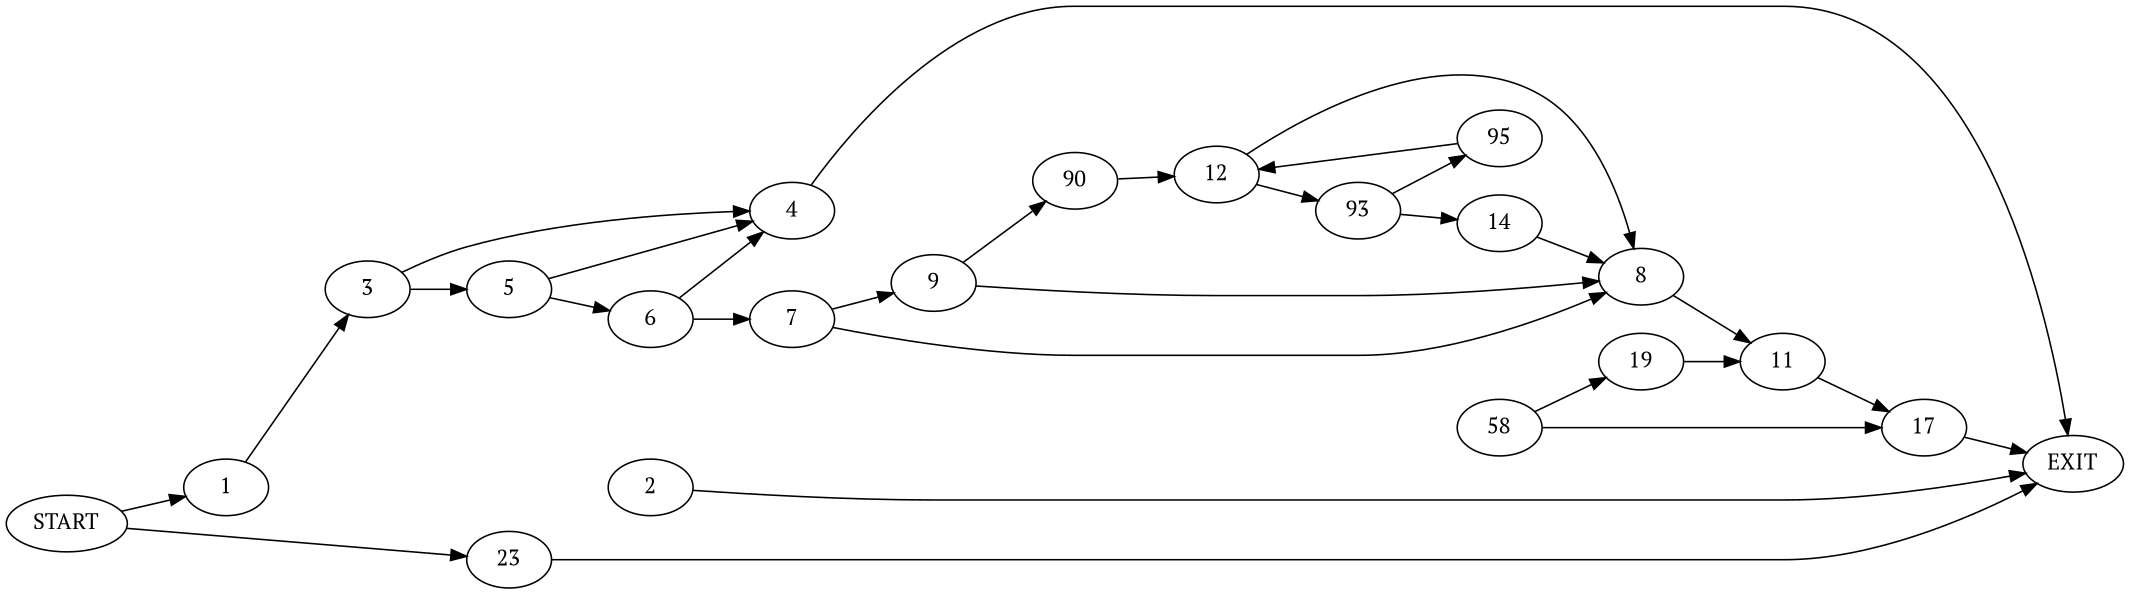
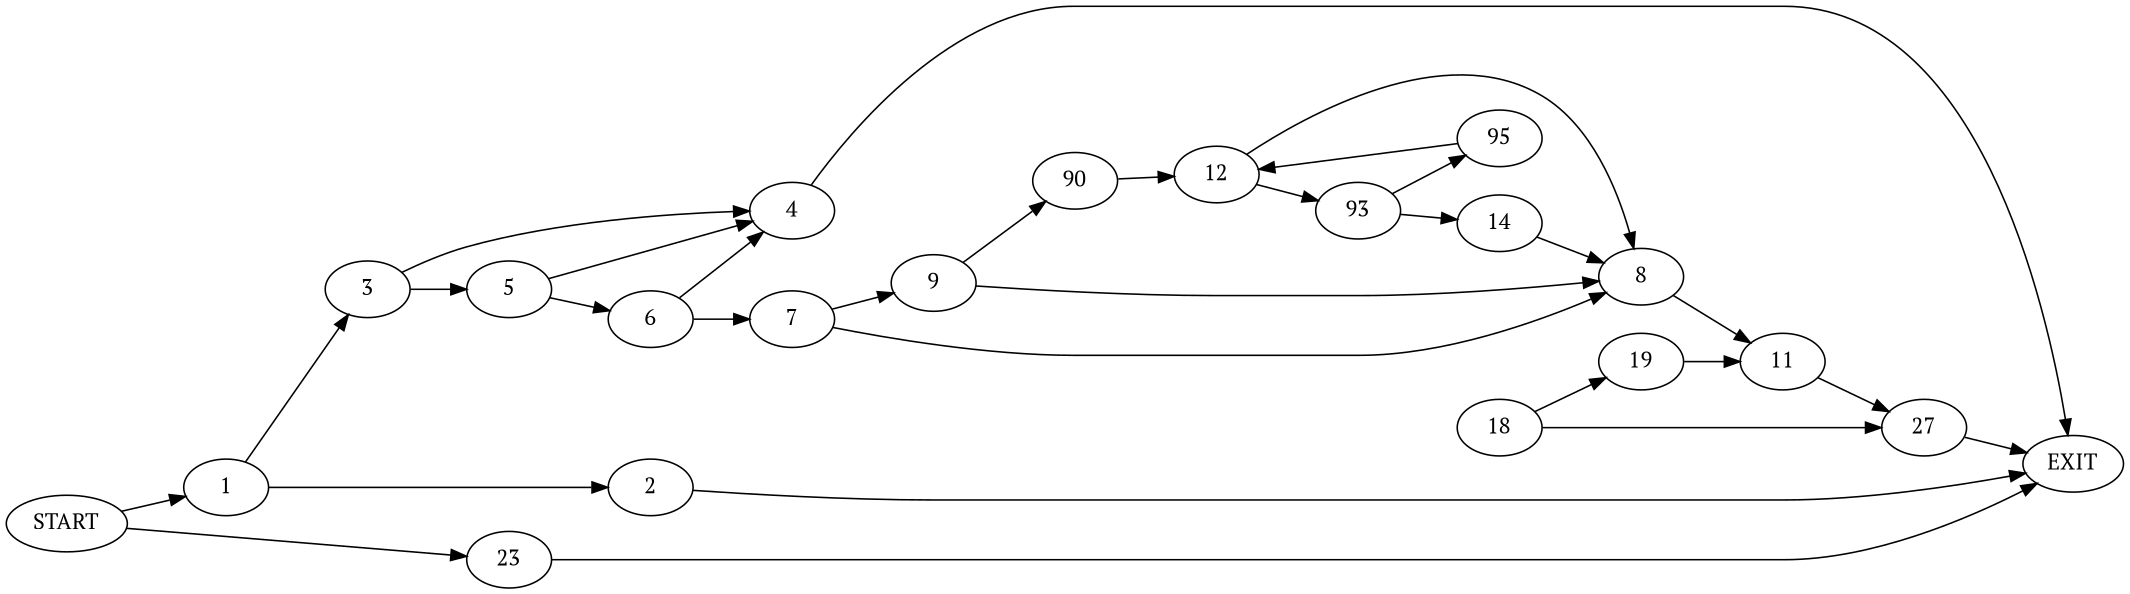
(1500, 428) -> (1500, 428)
(1924, 428) -> (1924, 428)
none -> (430, 487)
